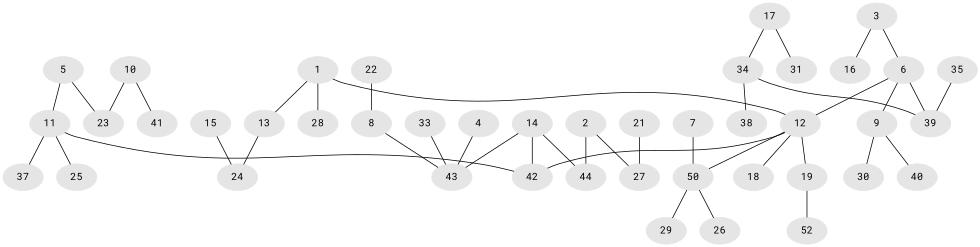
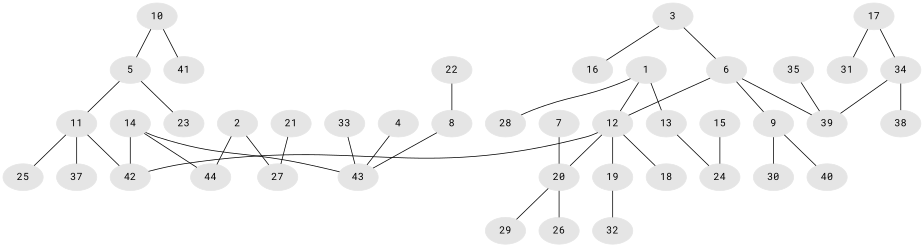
(117, 97) -> (144, 43)
(693, 177) -> (559, 177)
(807, 231) -> (613, 231)
